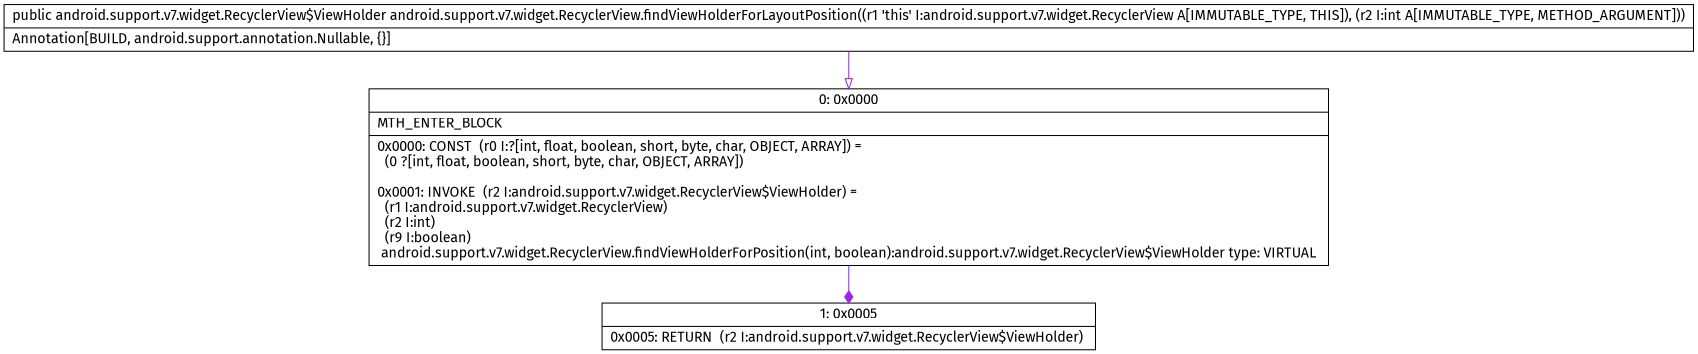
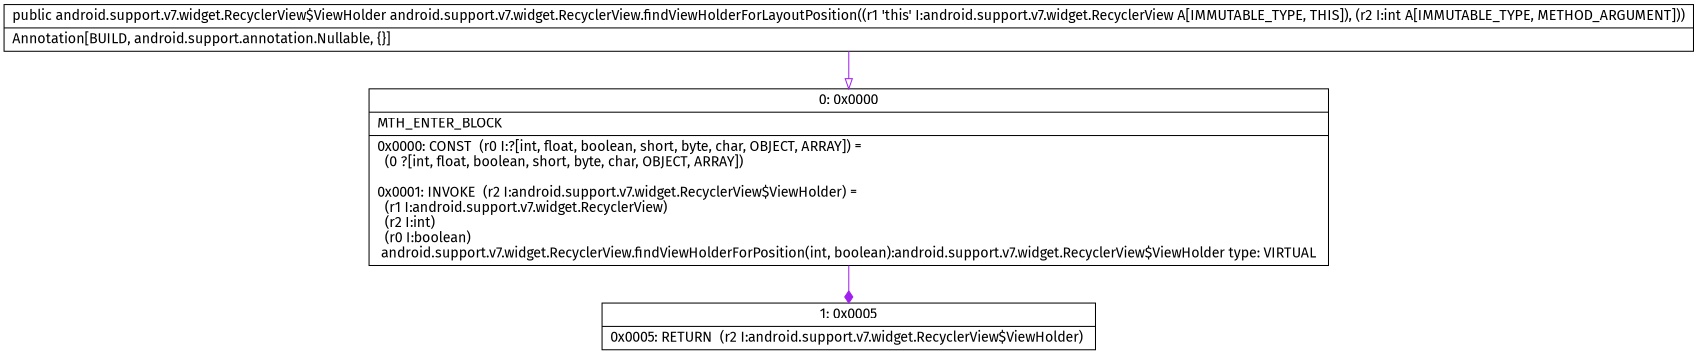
(424, 238) -> (424, 238)
